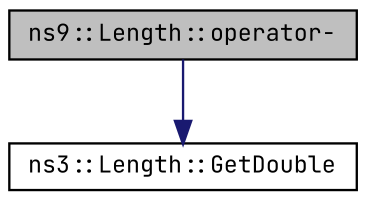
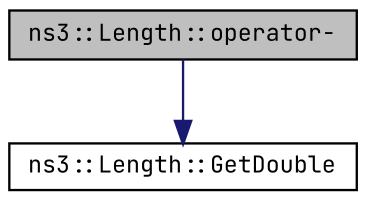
(183, 35) -> (183, 35)
